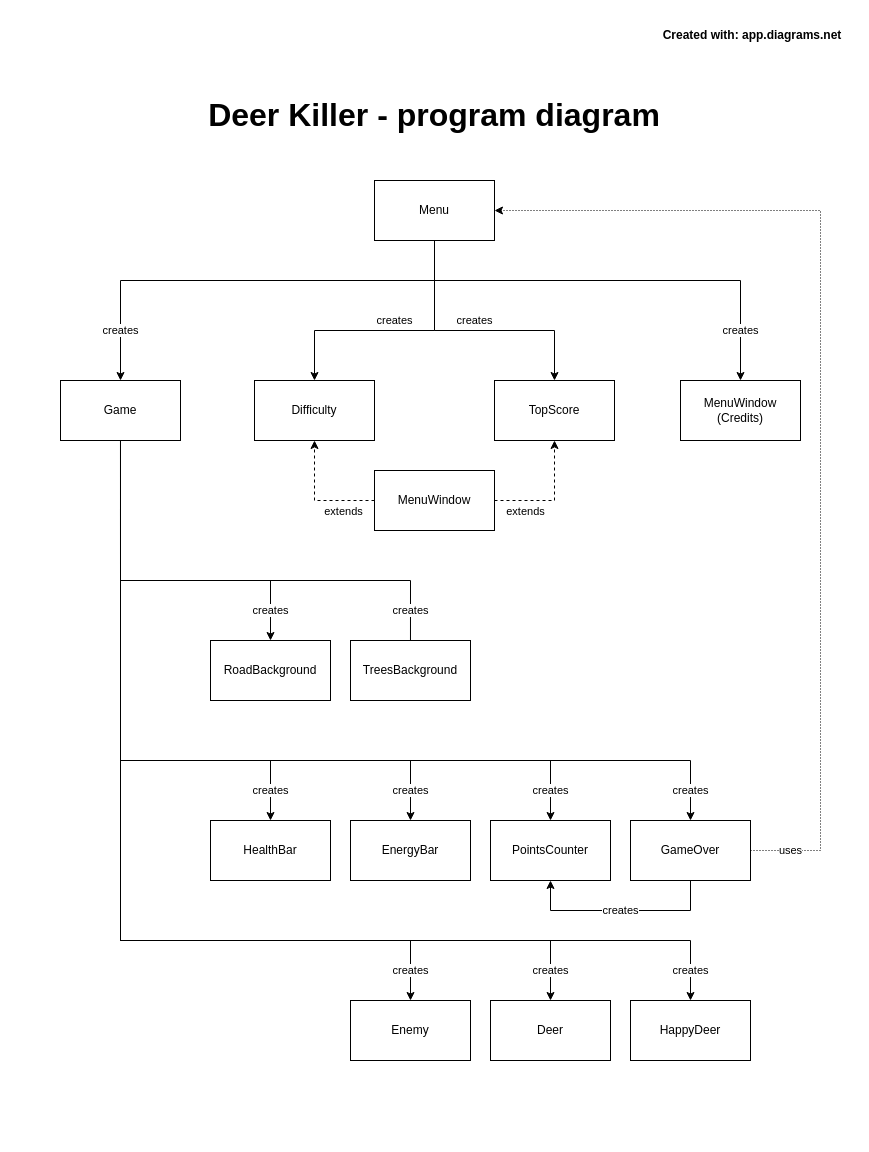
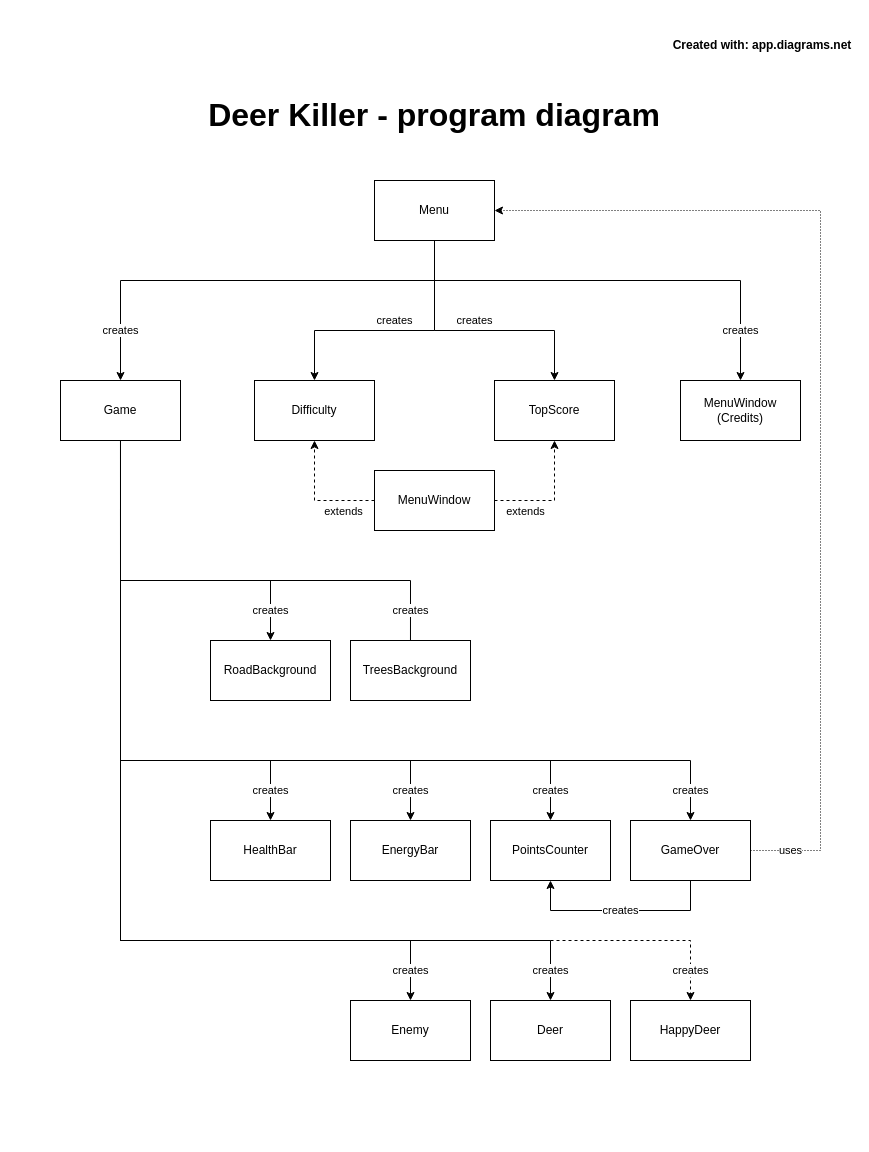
(753, 36) -> (763, 46)
(633, 941) -> (633, 941)
